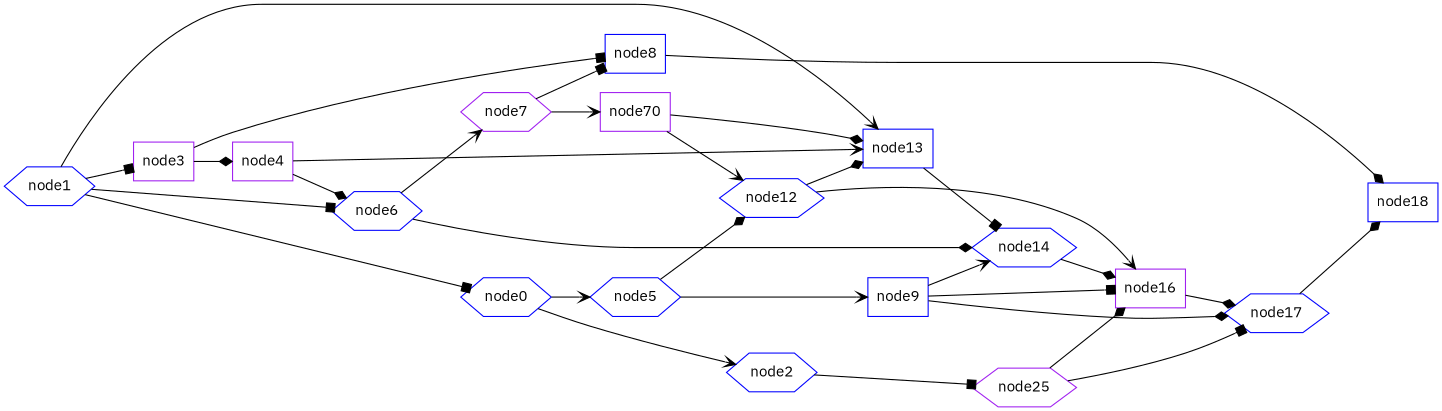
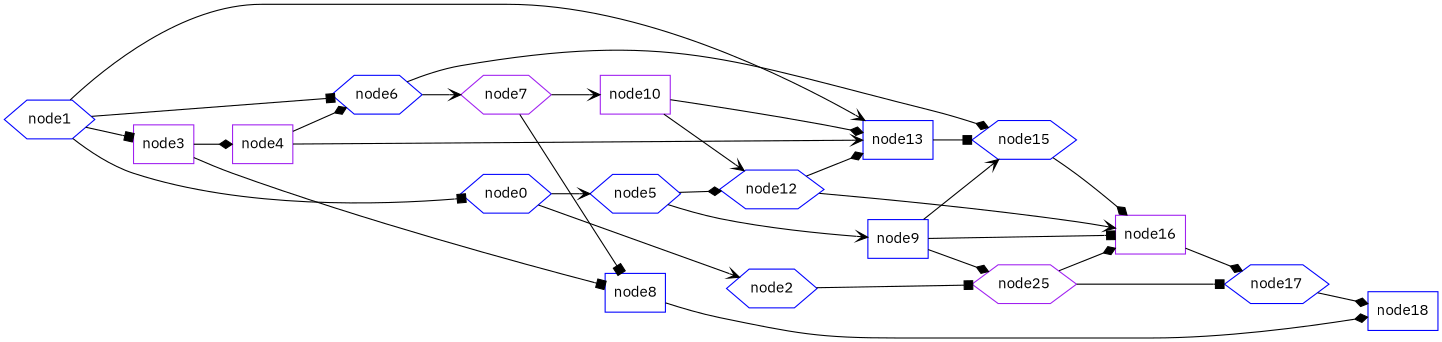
(635, 112) -> (635, 95)
(1024, 248) -> (1024, 140)
(1071, 315) -> (952, 258)
